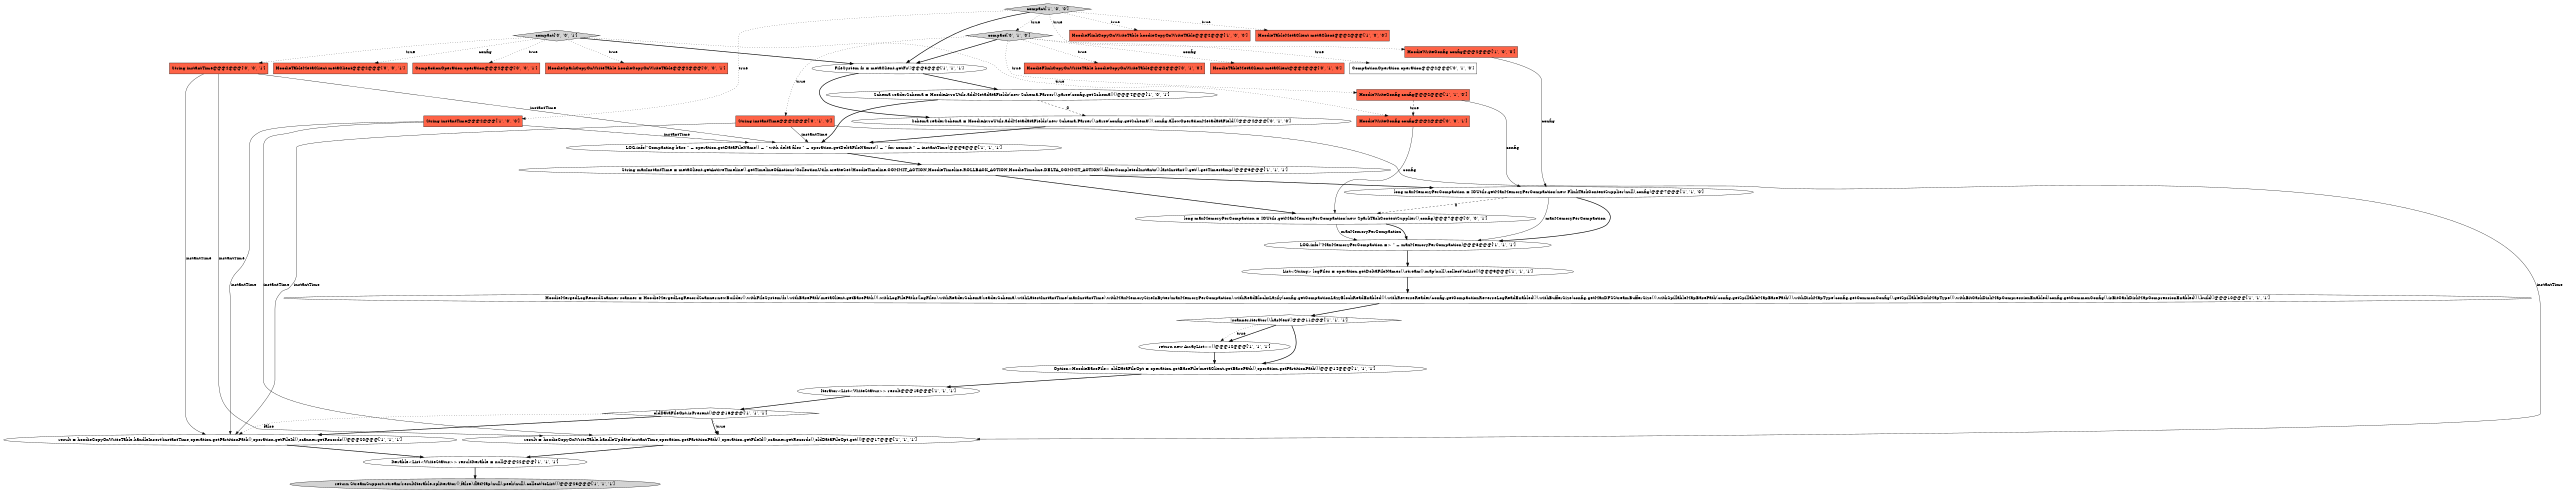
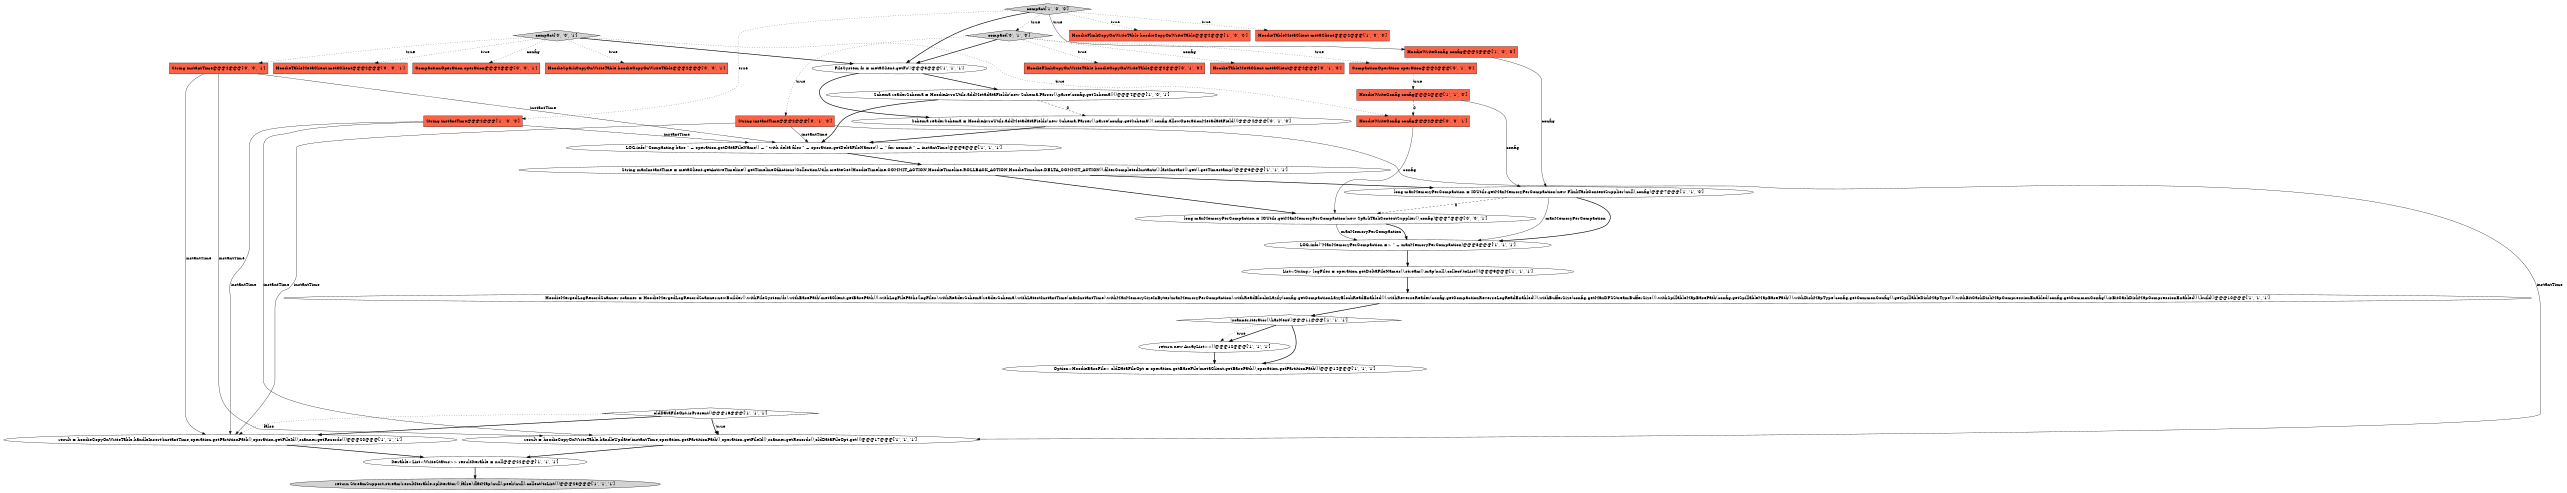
(1227, 46) -> (1227, 46)
(485, 52) -> (485, 52)
(533, 52) -> (533, 52)
(1413, 68) -> (1413, 68)
(1156, 85) -> (1413, 80)
(1415, 108) -> (1415, 108)
(888, 391) -> none
